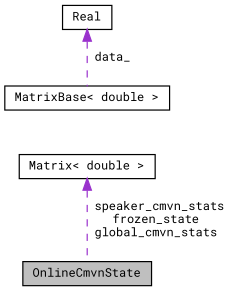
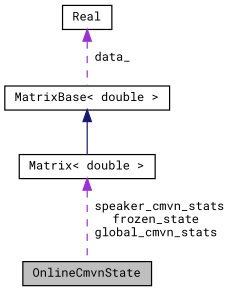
none -> (87, 138)
